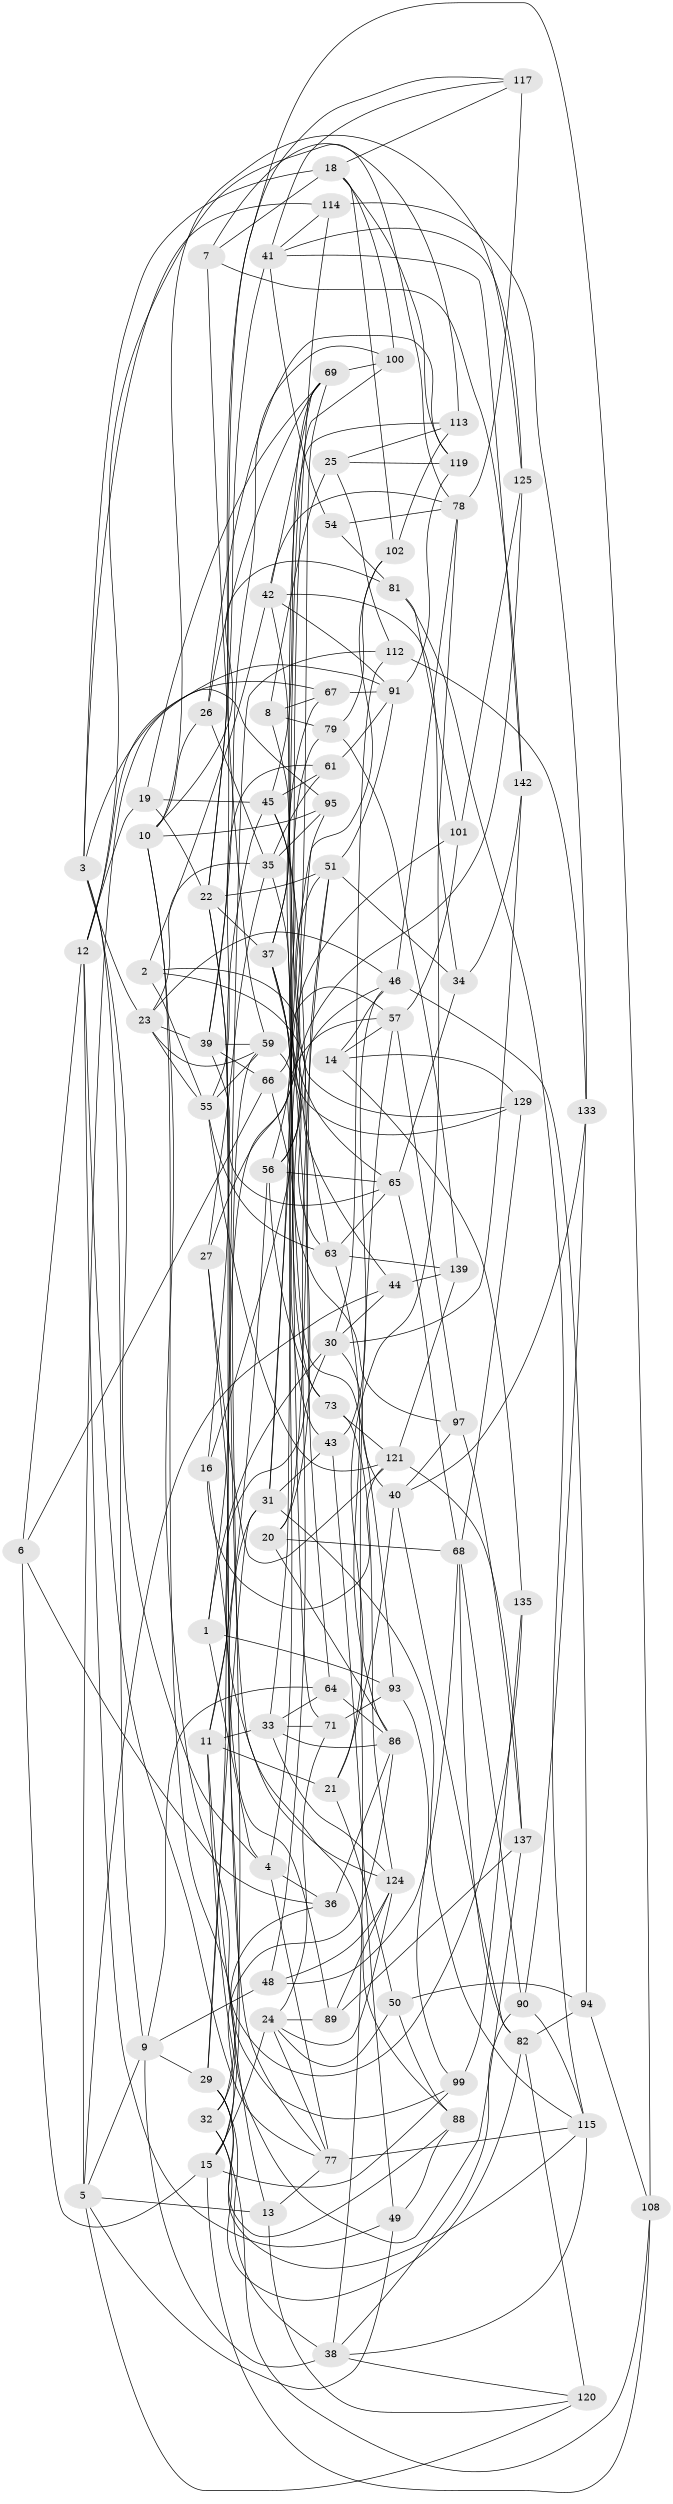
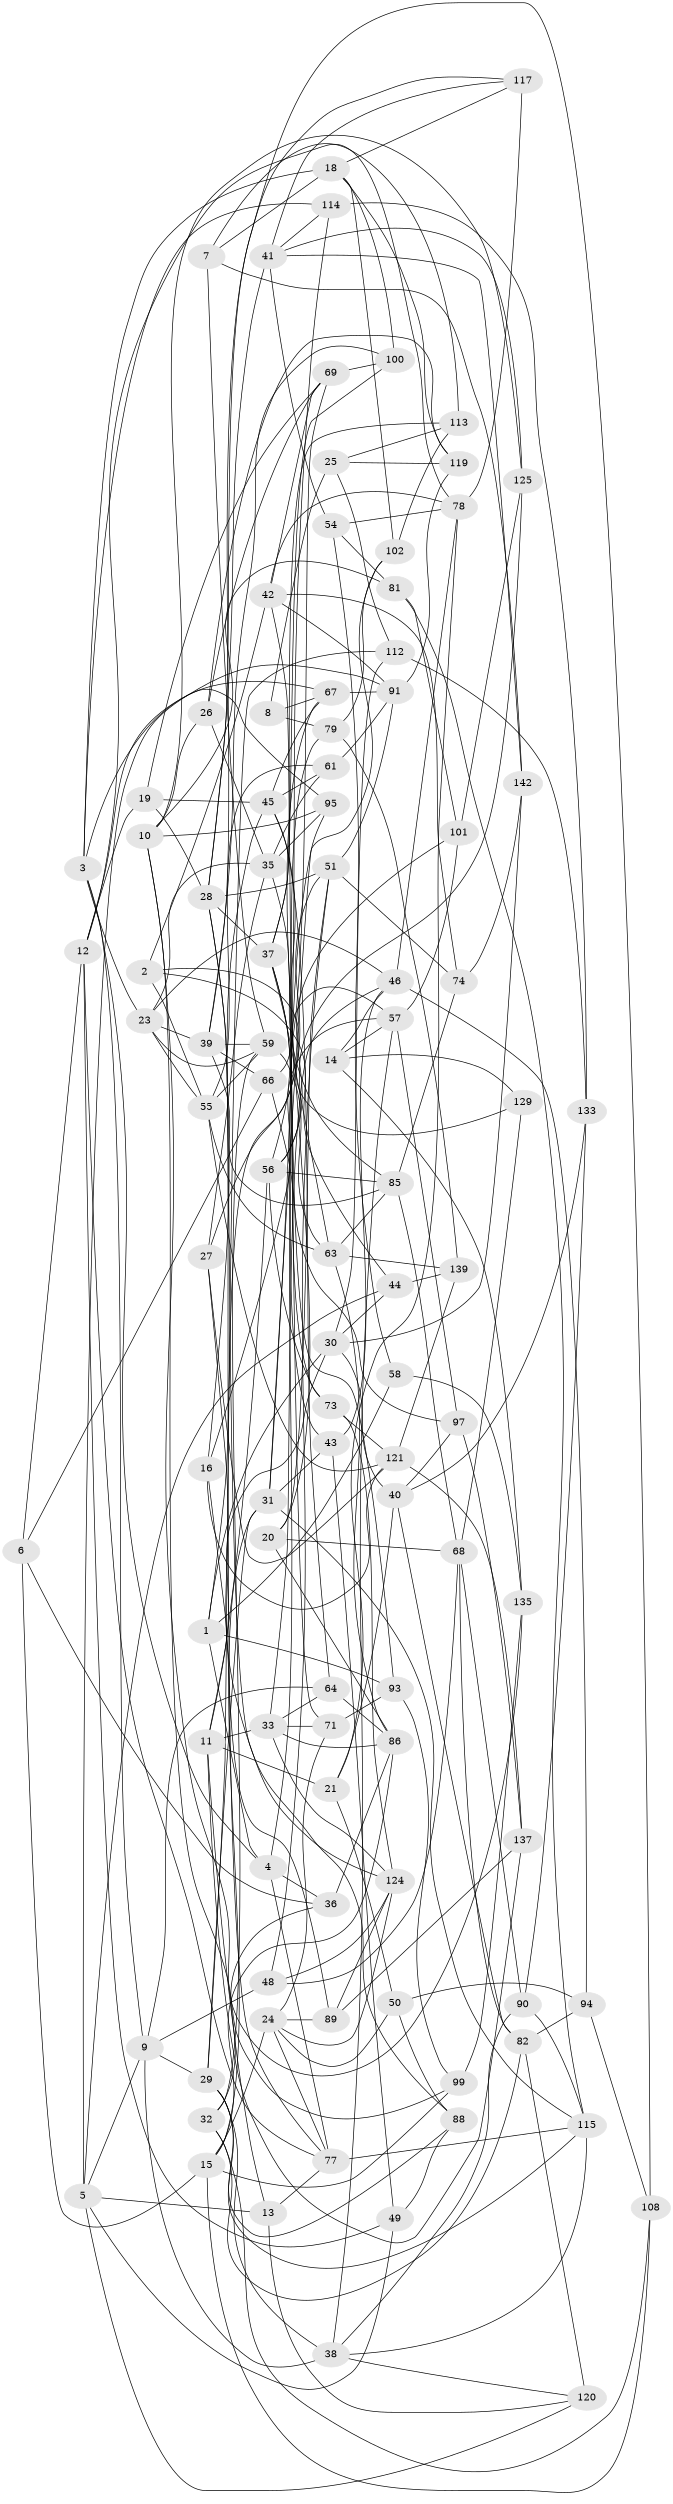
(293, 586) -> (299, 731)
(207, 897) -> (207, 897)
(459, 982) -> (459, 982)
(317, 1083) -> none
(395, 1184) -> (395, 1184)
none -> (395, 1375)
